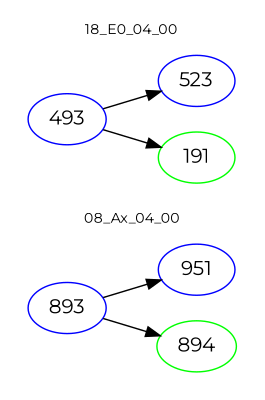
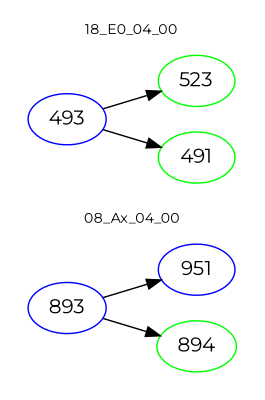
(197, 81) -> (197, 81)
(197, 158) -> (197, 158)
